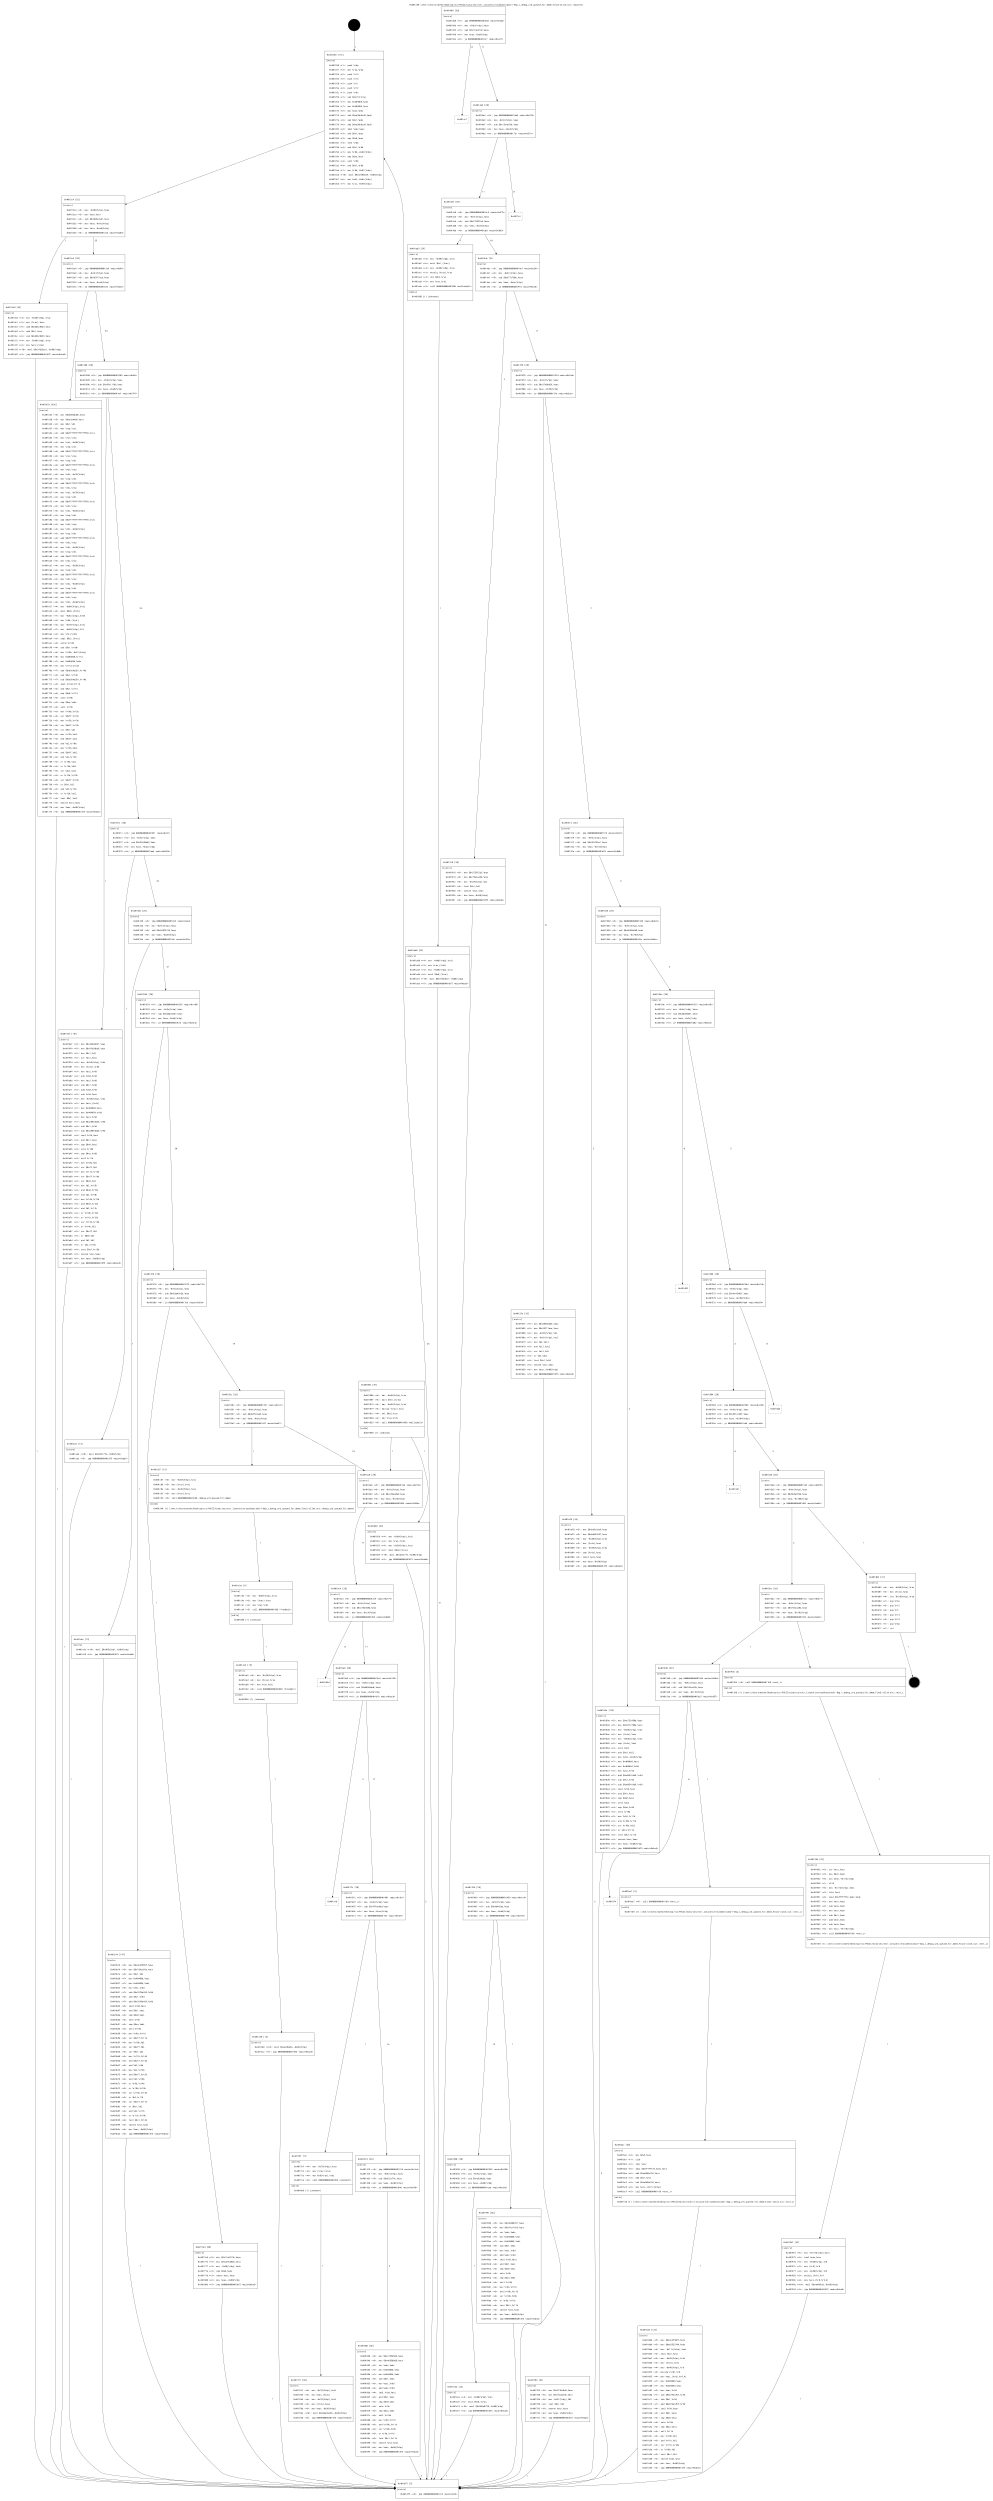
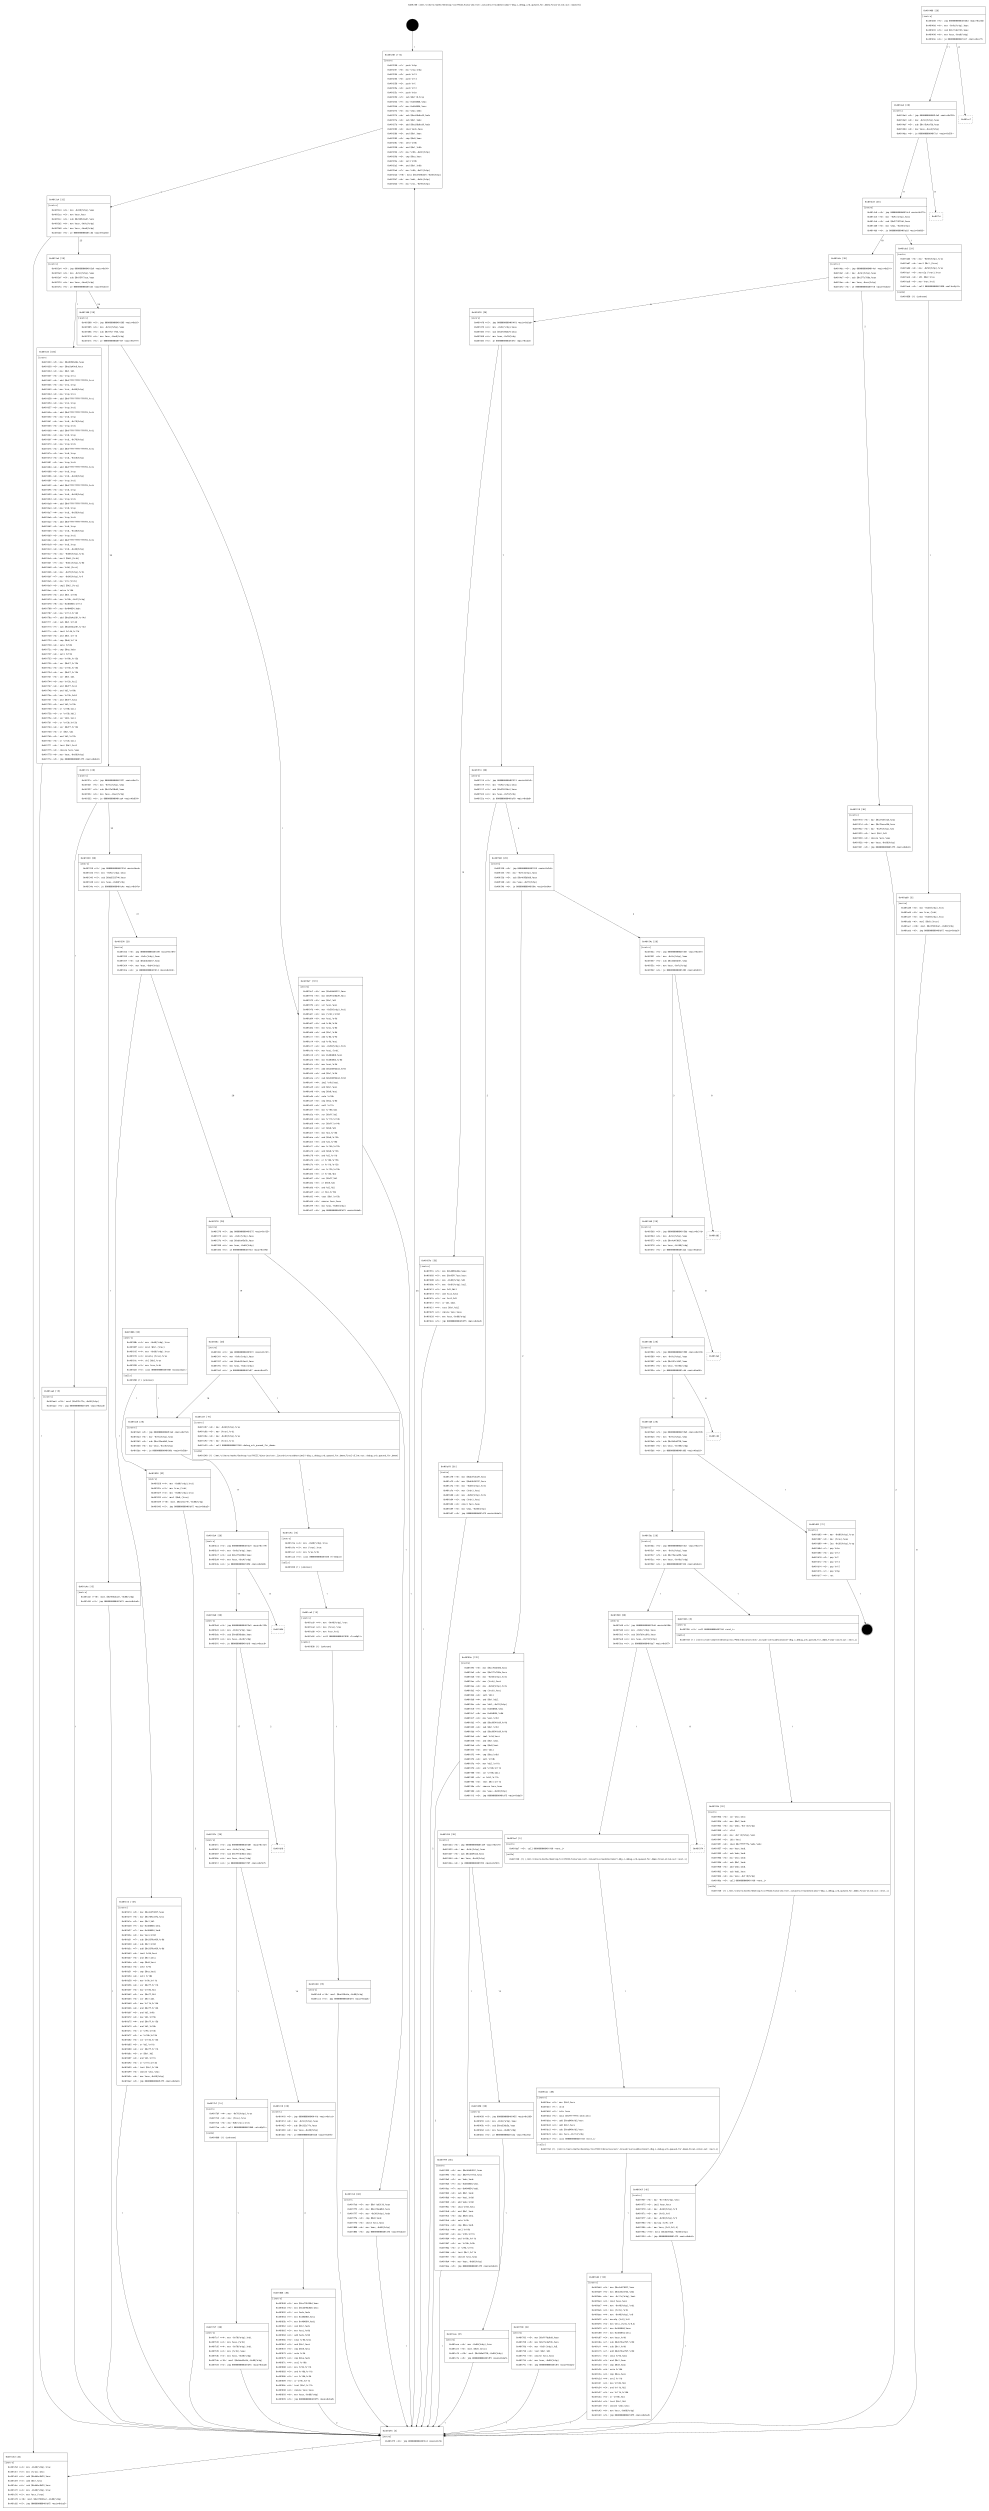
(35, 1590) -> (225, 2458)
